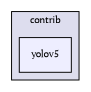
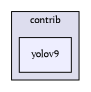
(45, 55) -> (45, 55)
